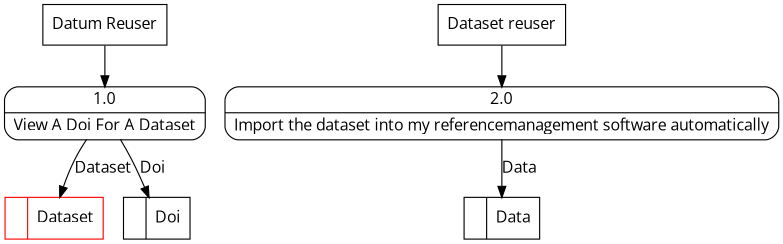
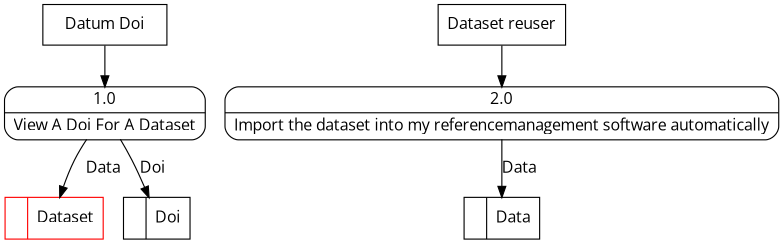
(105, 25) -> (105, 25)
(103, 169) -> (103, 169)
